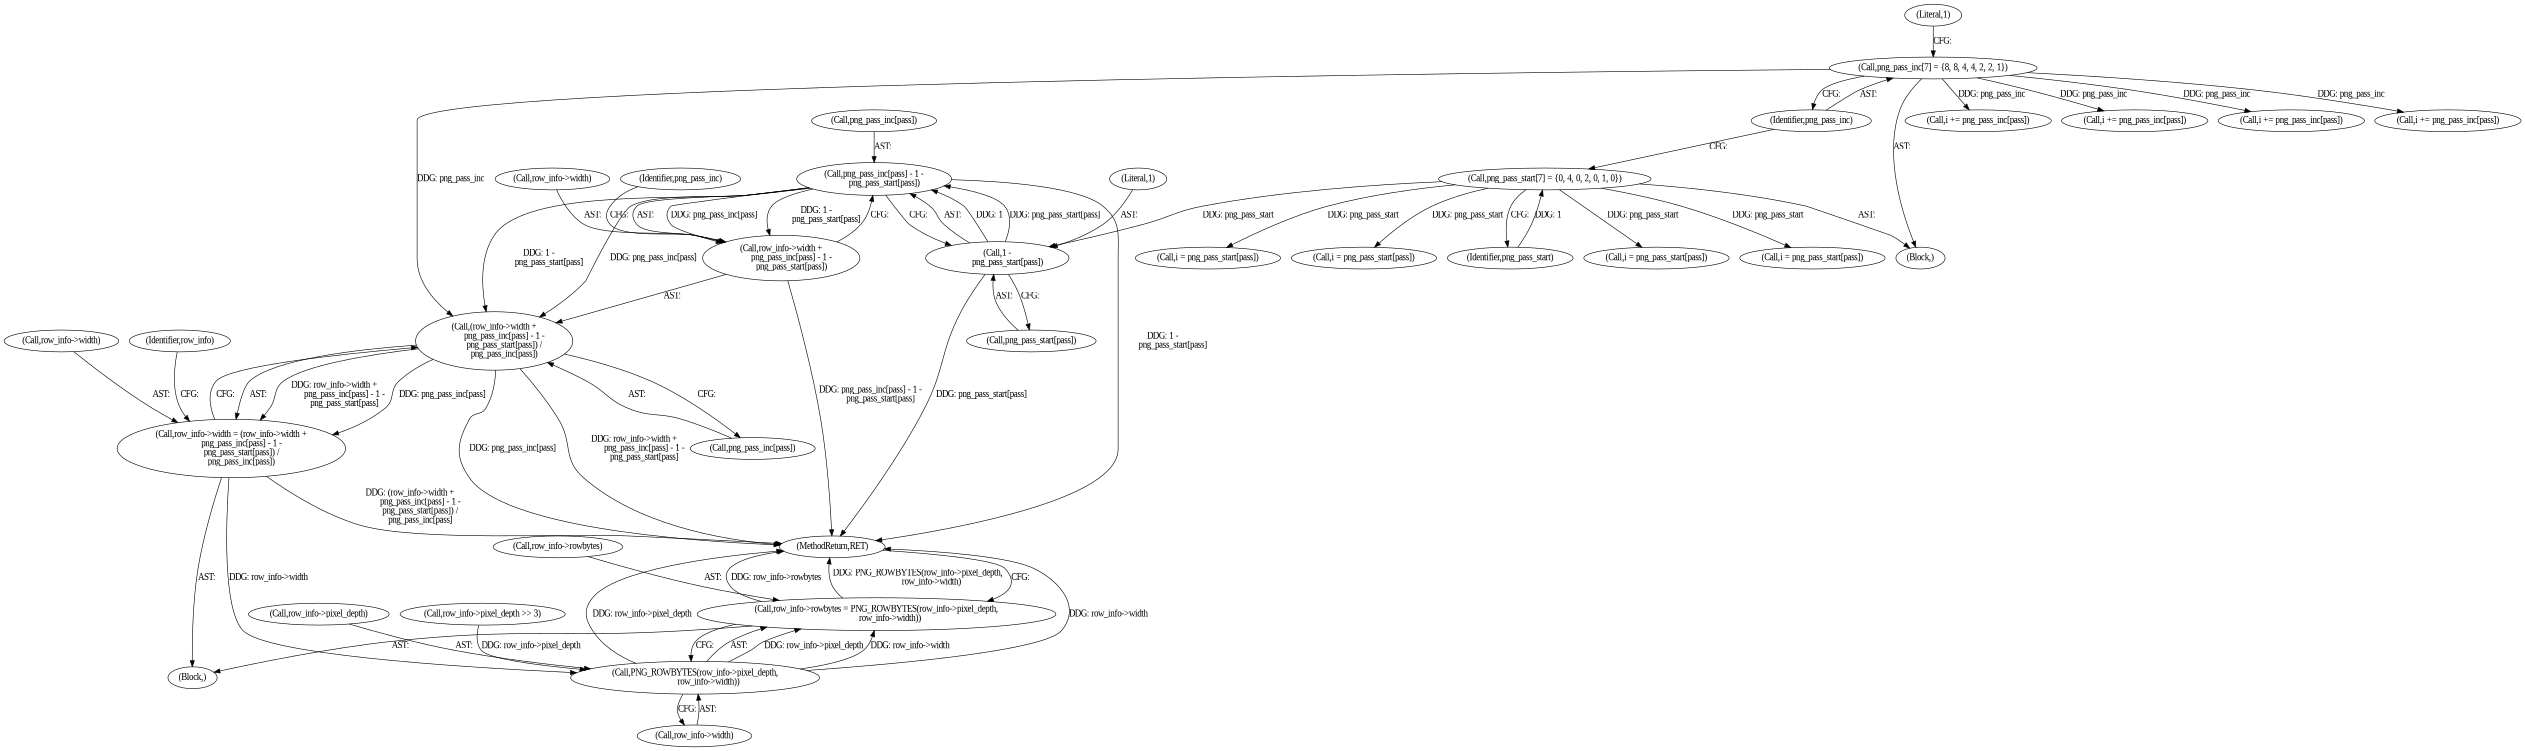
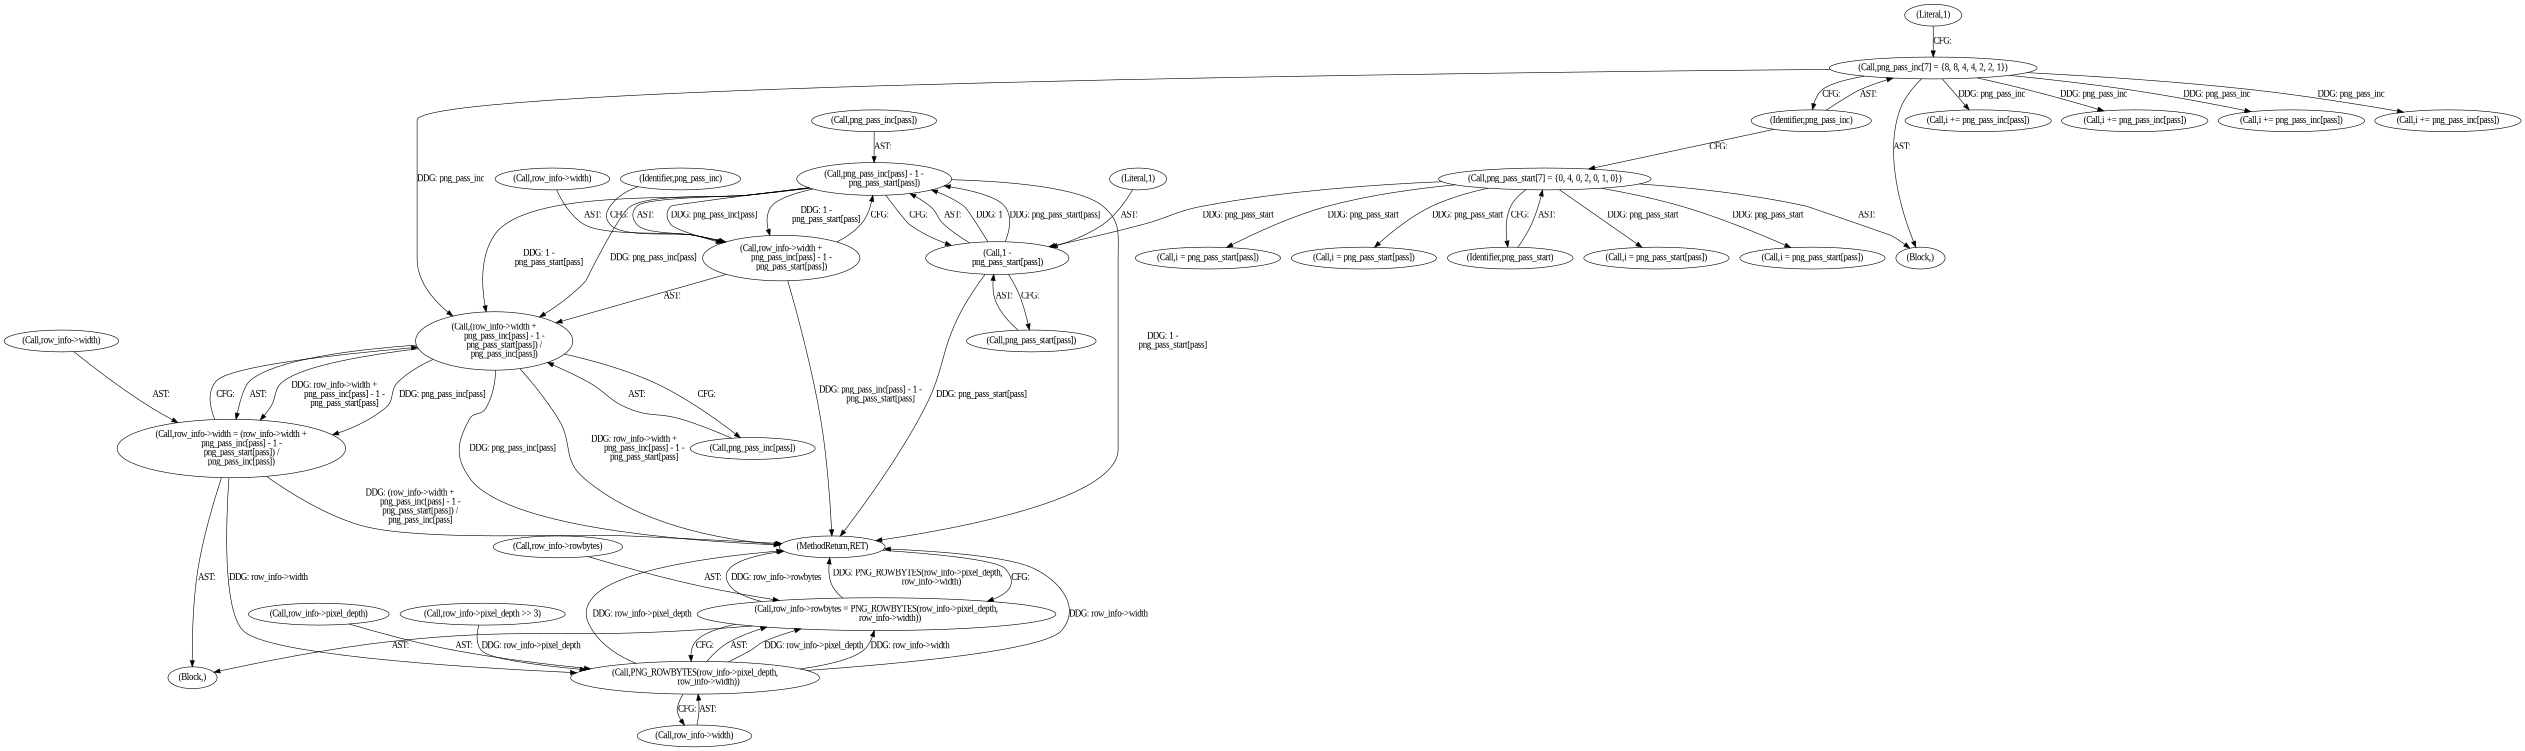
(1548, 215) -> (1548, 215)
(180, 341) -> none
